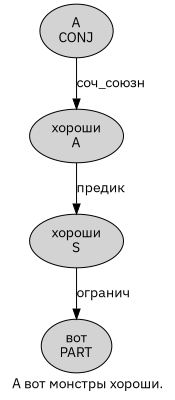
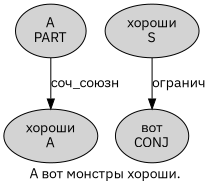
(77, 31) -> (51, 31)
(77, 183) -> none
(77, 346) -> (152, 136)
